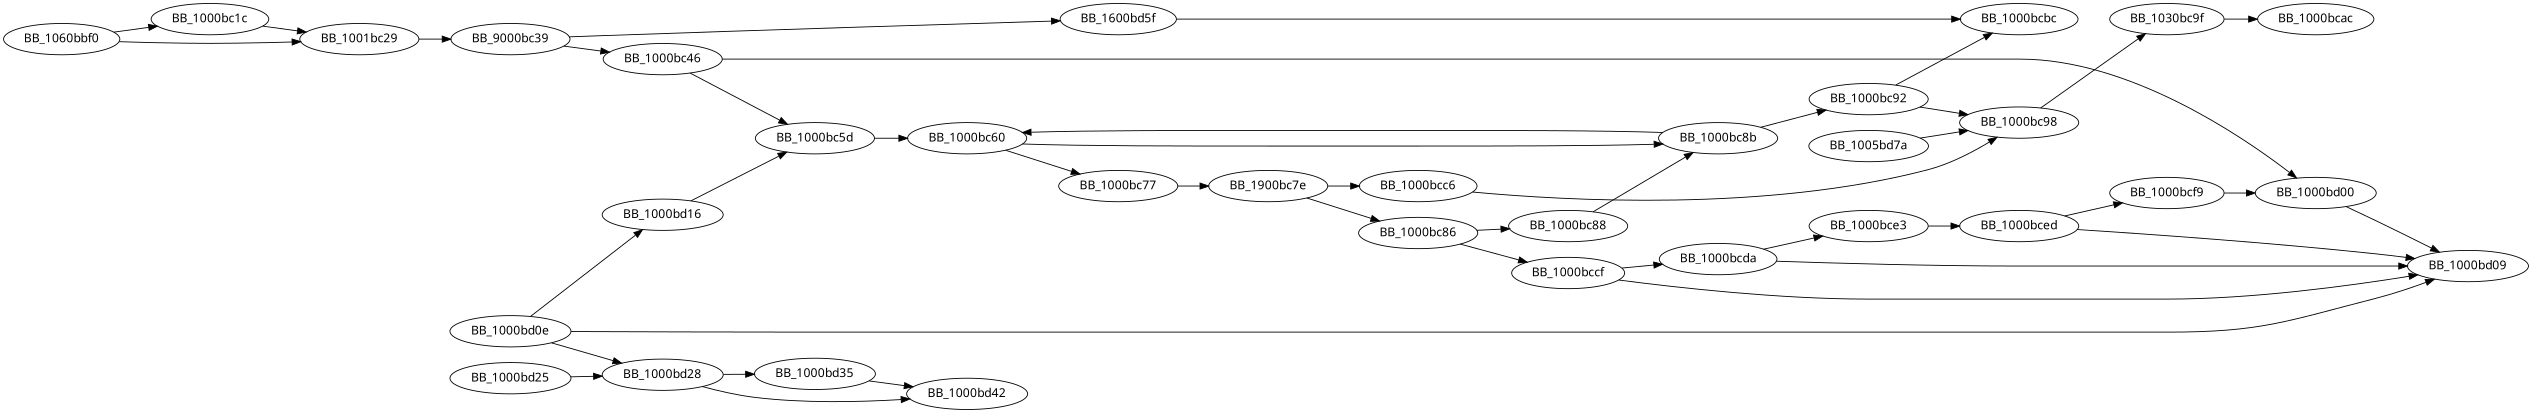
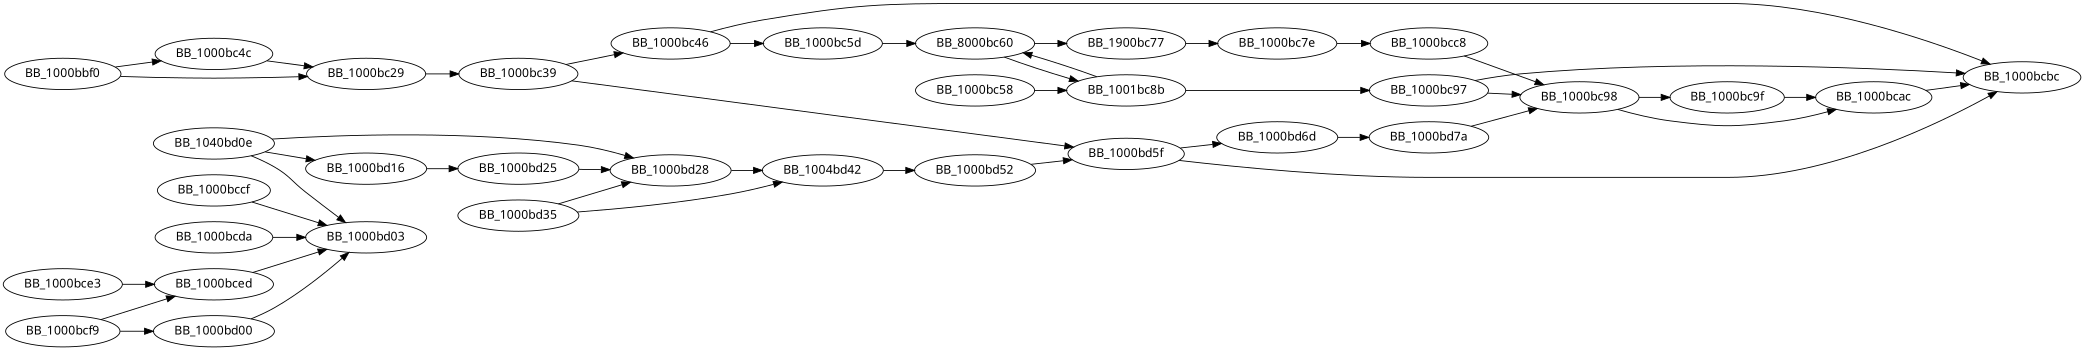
(210, 19) -> (214, 54)
(1118, 19) -> (1126, 154)
(2167, 19) -> (1727, 97)
(62, 39) -> (63, 74)
(359, 39) -> (366, 74)
(510, 39) -> (518, 74)
(1520, 59) -> (1349, 3)
none -> (1943, 88)
(1869, 99) -> (1429, 90)
none -> (1723, 126)
none -> (1277, 137)
(967, 138) -> (975, 43)
(1718, 138) -> (1126, 90)
(1869, 146) -> (1429, 137)
none -> (975, 170)
(735, 179) -> (438, 169)
(1118, 186) -> (1126, 43)
(1268, 186) -> (1277, 43)
(1418, 186) -> (1429, 43)
(2089, 210) -> (134, 309)
(1568, 226) -> (975, 90)
(1418, 233) -> none
(1789, 244) -> none
(2468, 266) -> (366, 237)
(1638, 267) -> none
(510, 331) -> (214, 143)
(734, 374) -> (590, 194)
(967, 394) -> (823, 170)
